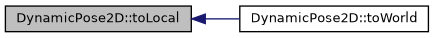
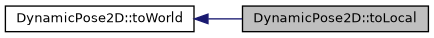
(223, 19) -> (225, 19)
